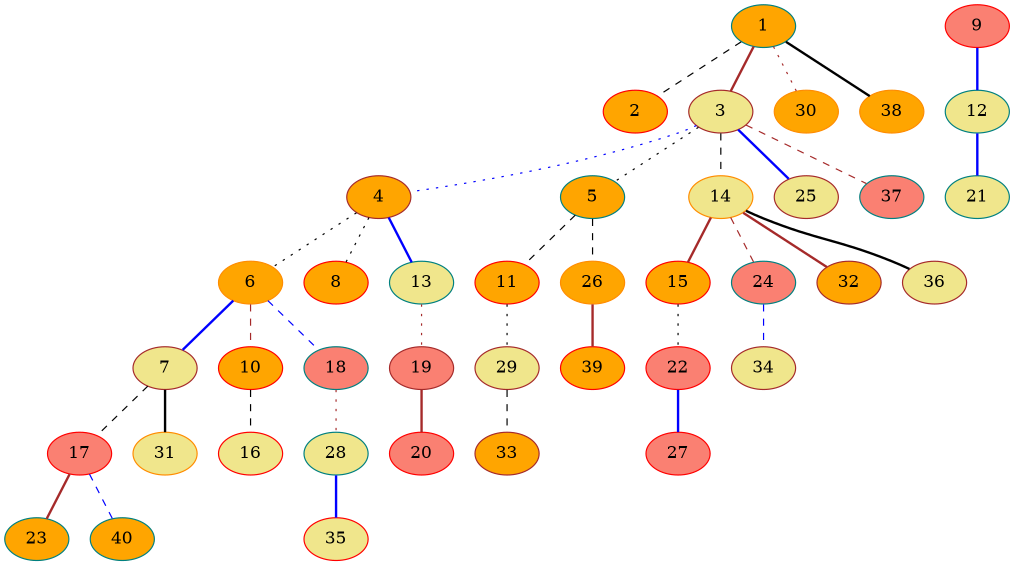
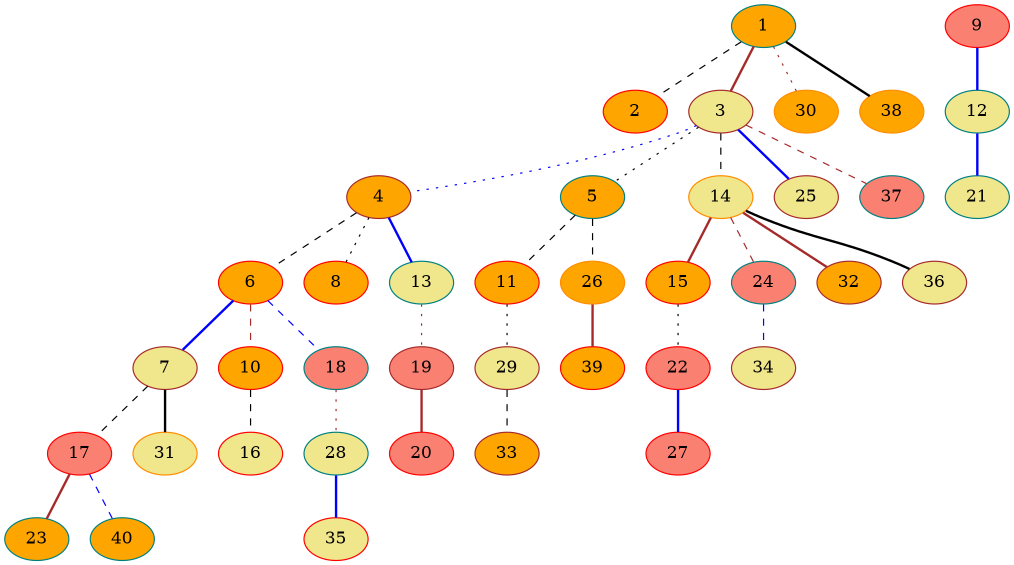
(315, 240) -> (315, 240)
(251, 283) -> (251, 283)
